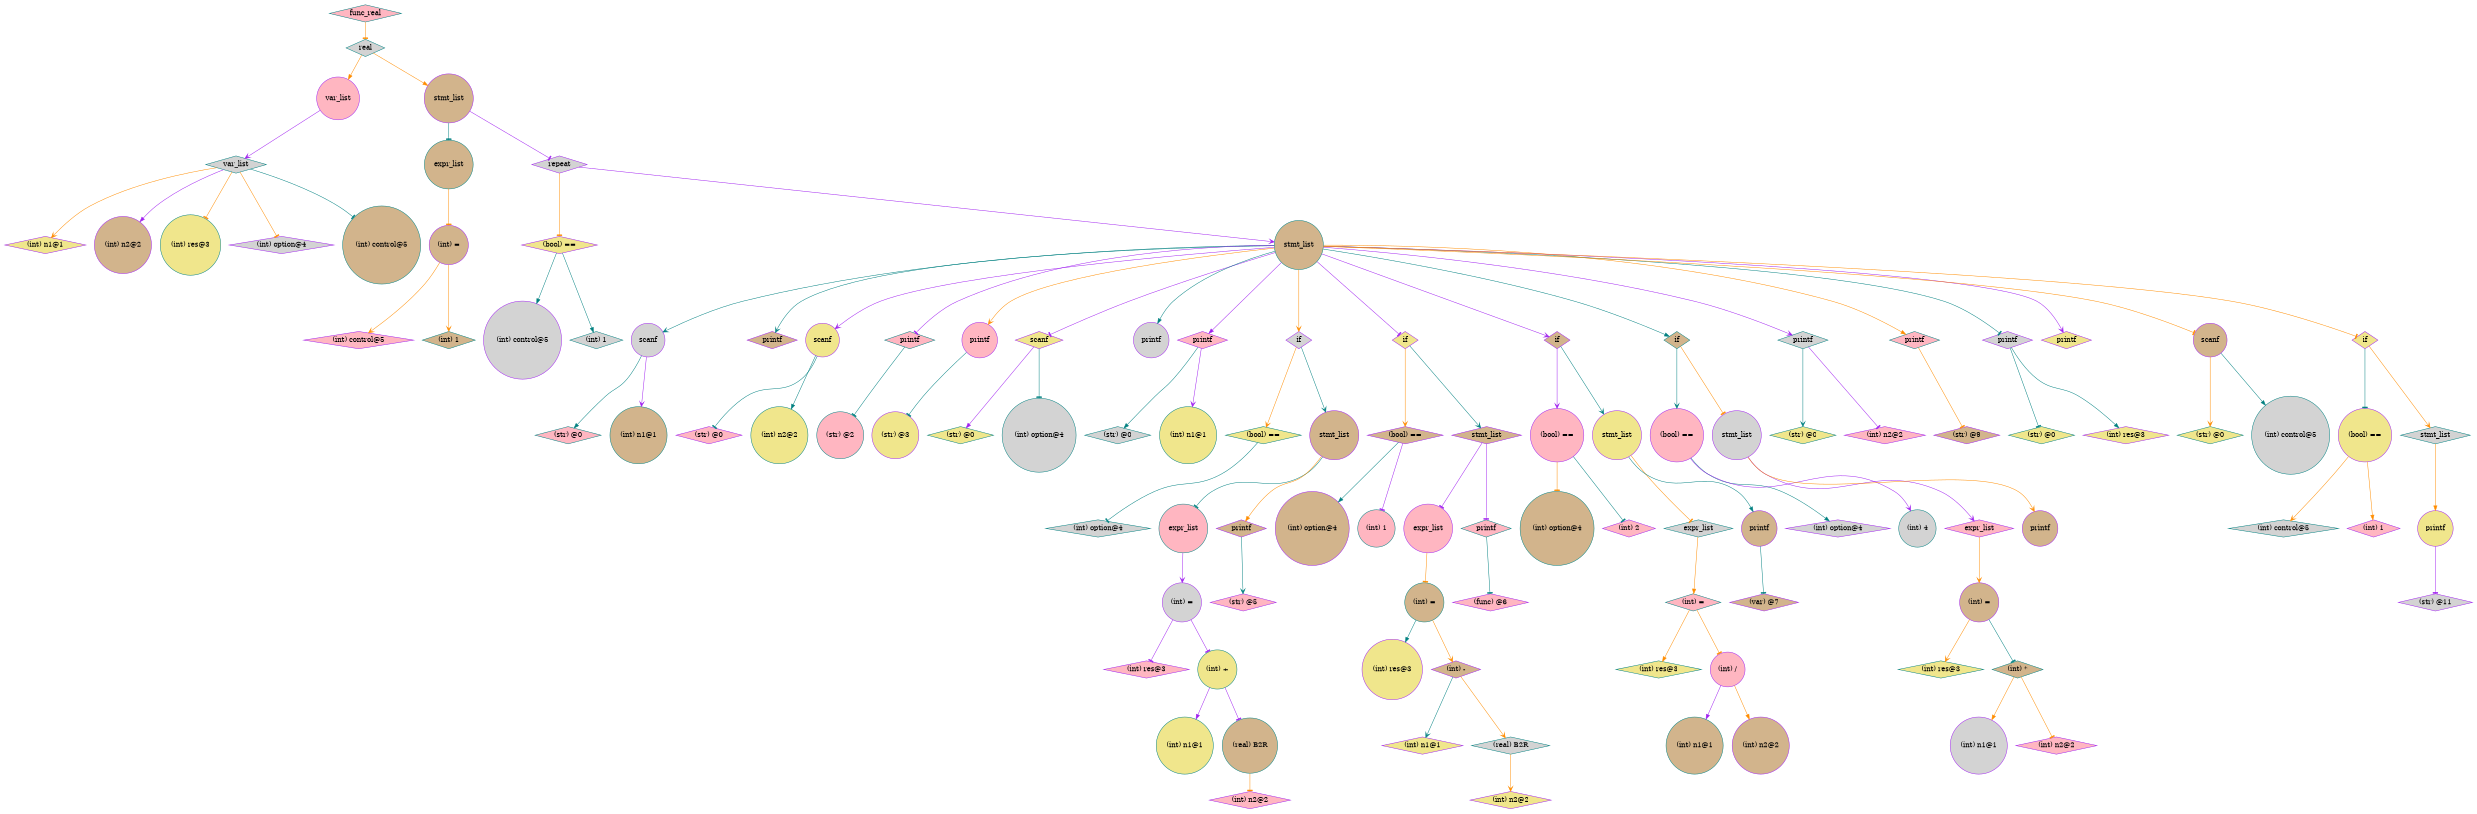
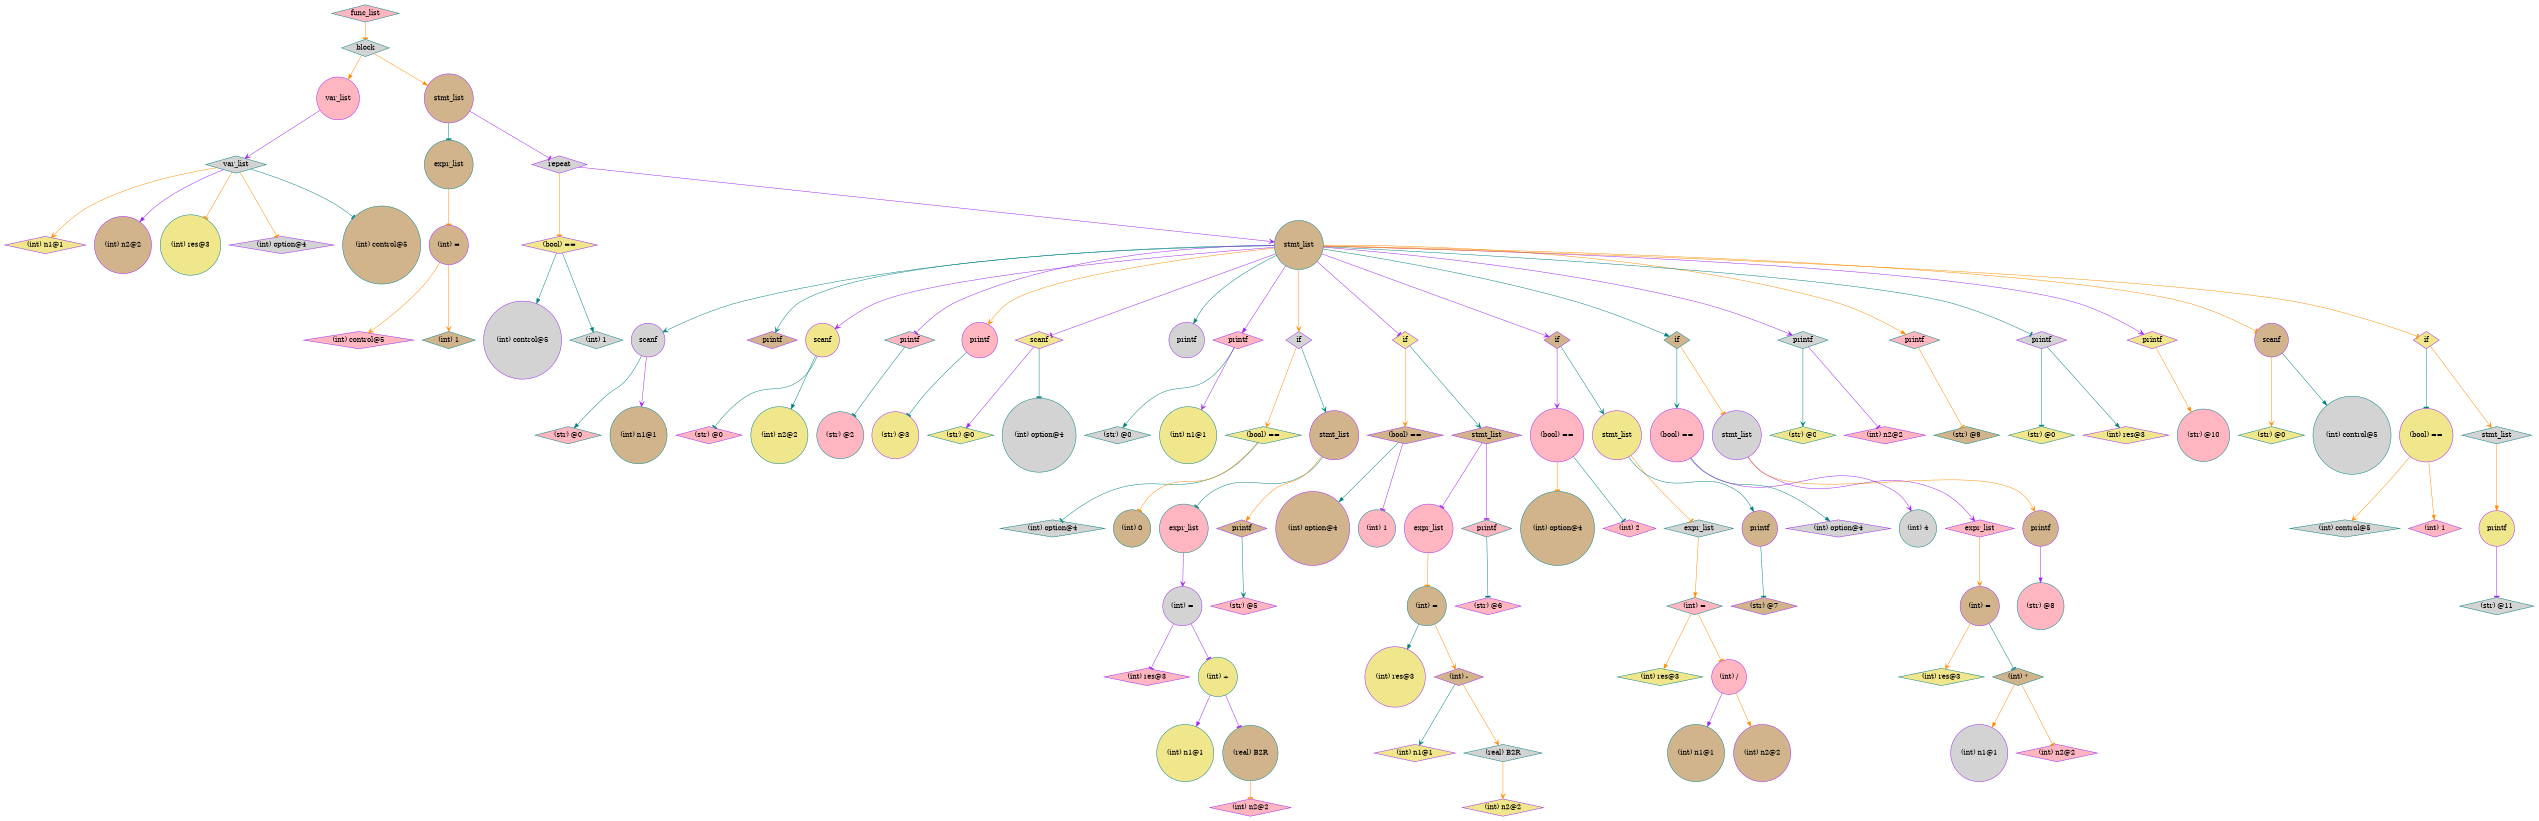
(365, 13) -> (365, 13)
(365, 48) -> (365, 48)
(1967, 435) -> (1967, 435)
none -> (2203, 435)
none -> (1132, 528)
(1490, 602) -> (1488, 606)
(1764, 602) -> (1764, 606)
(2435, 602) -> (2497, 606)
none -> (2041, 606)
